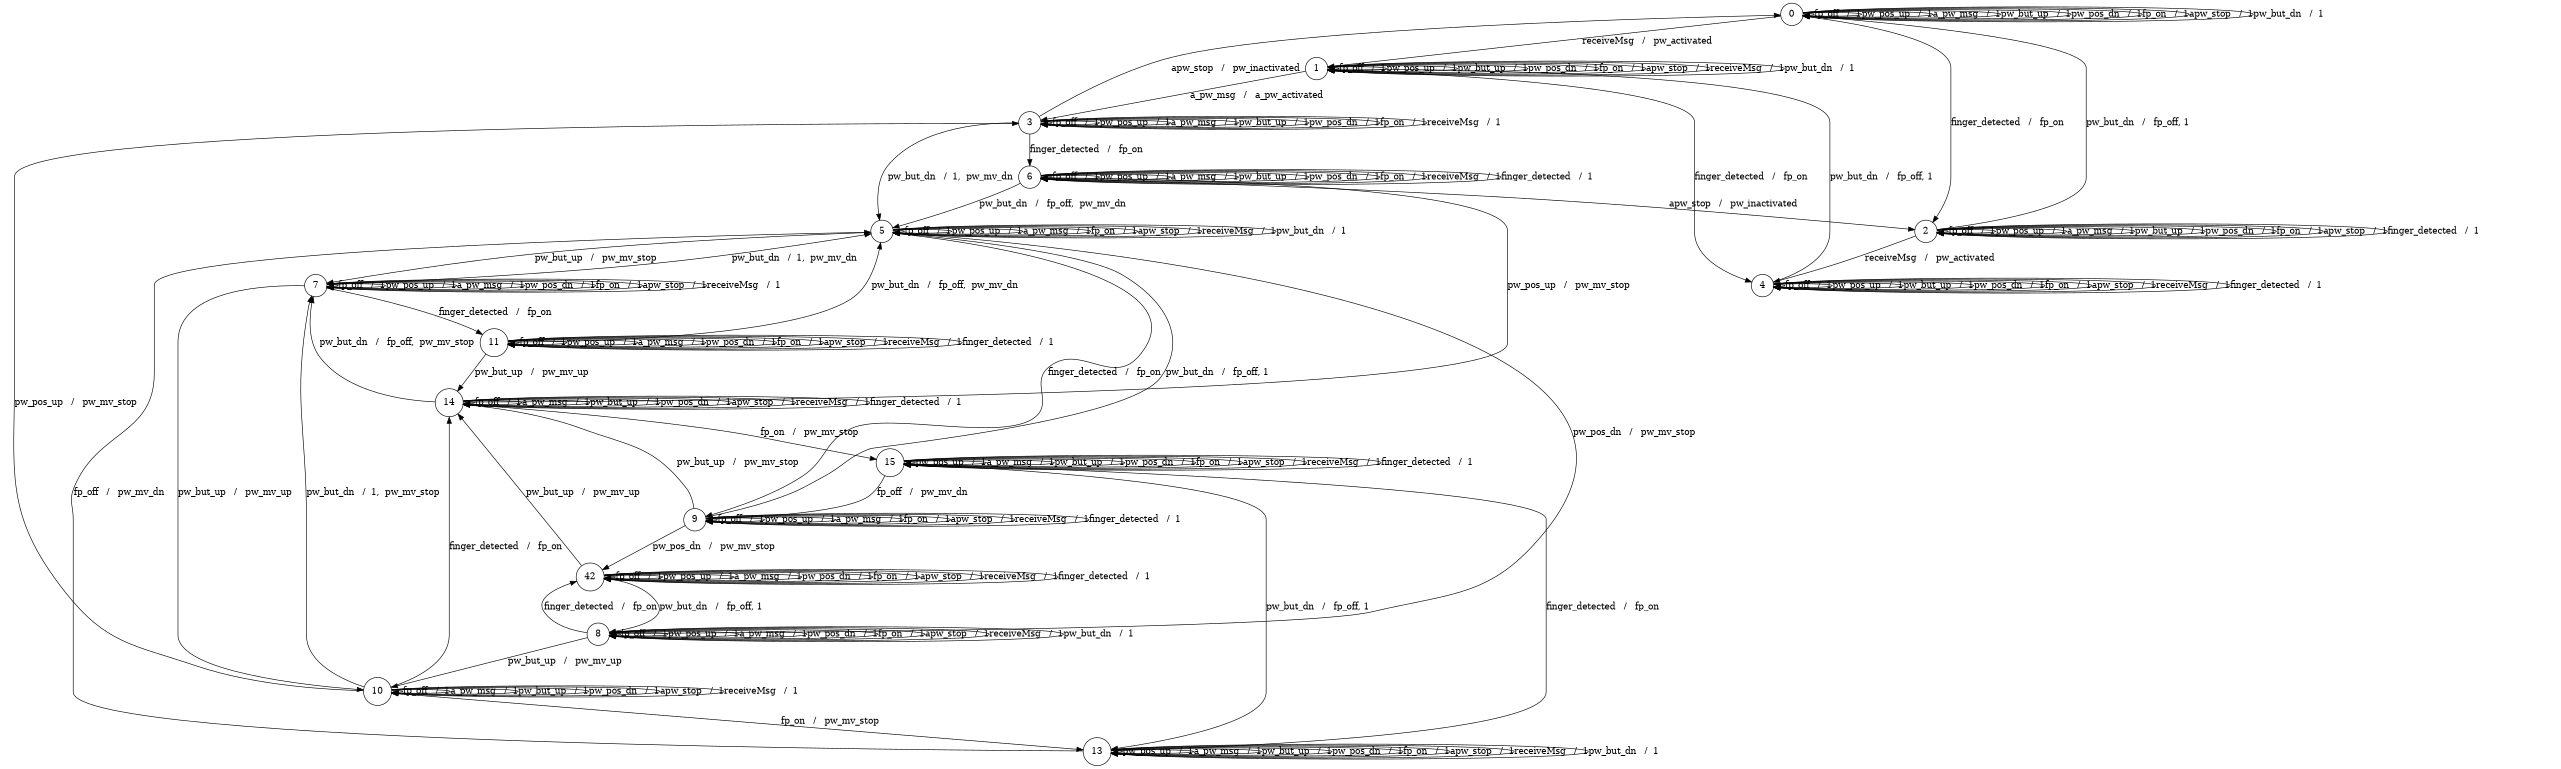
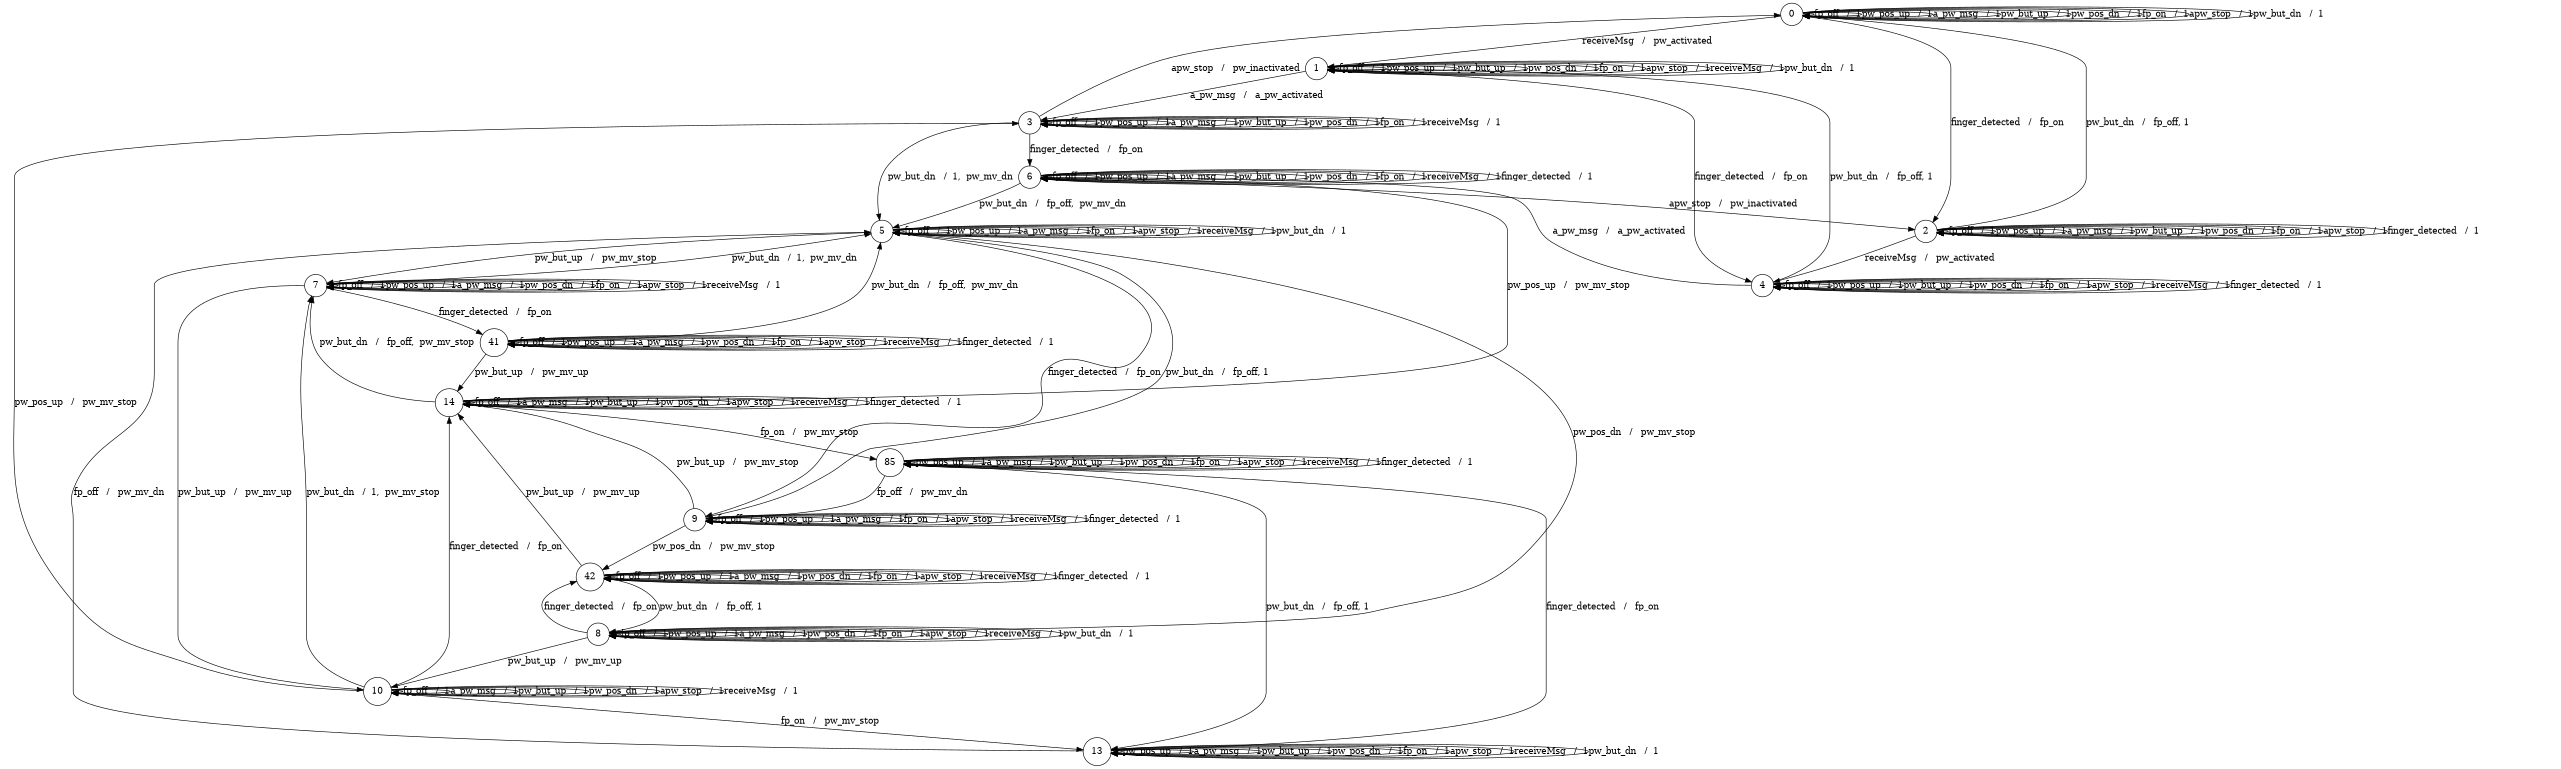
none -> (1432, 187)
(494, 343) -> (494, 343)
(890, 463) -> (890, 463)
